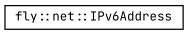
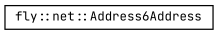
(94, 17) -> (109, 17)
